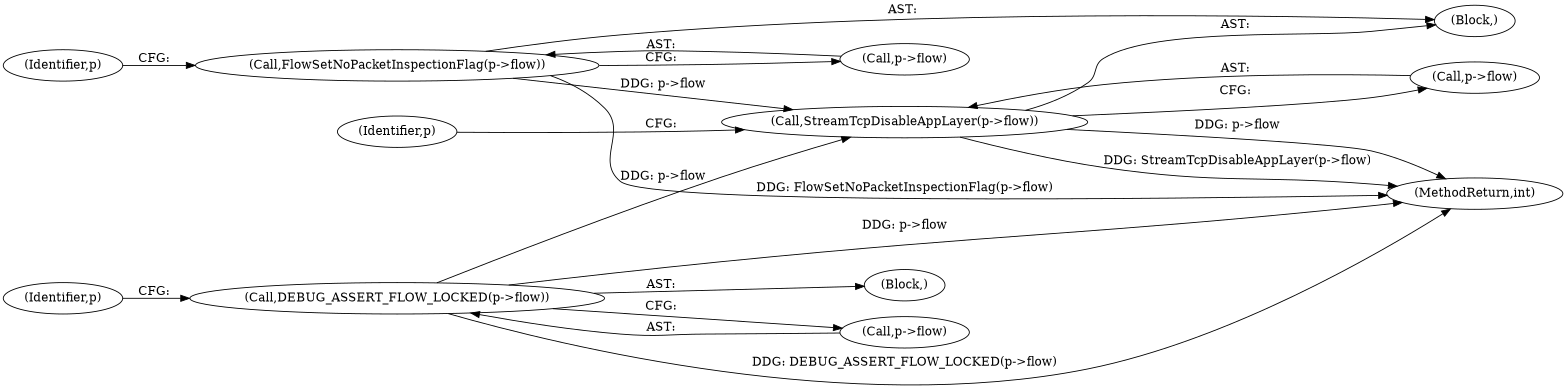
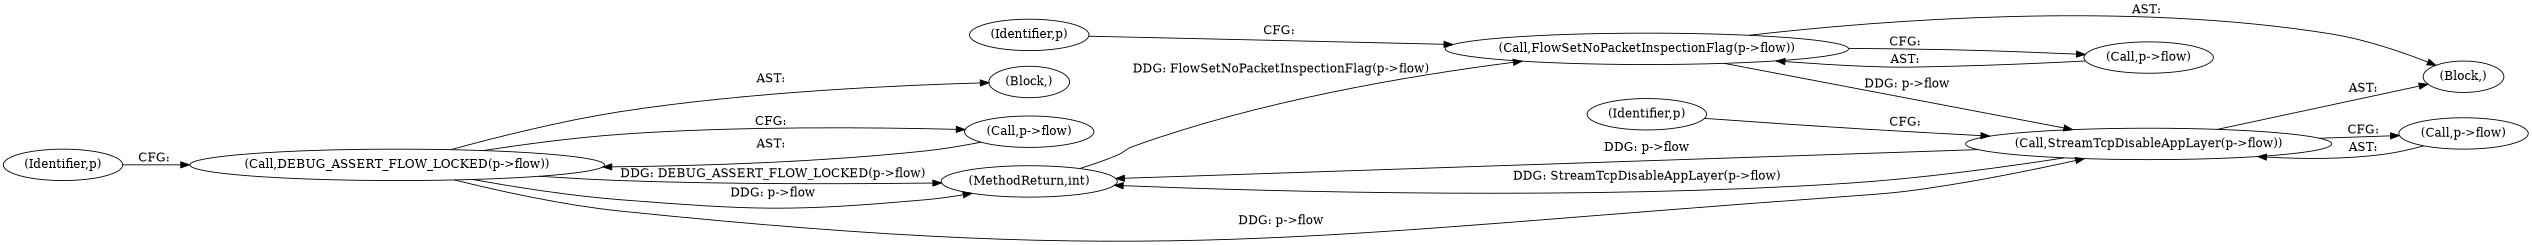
(928, 199) -> (1293, 101)
